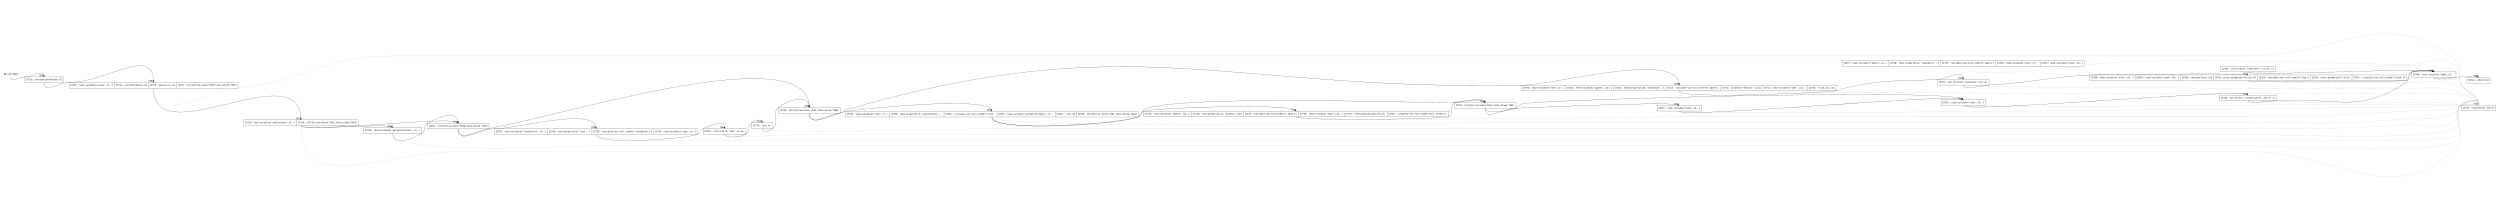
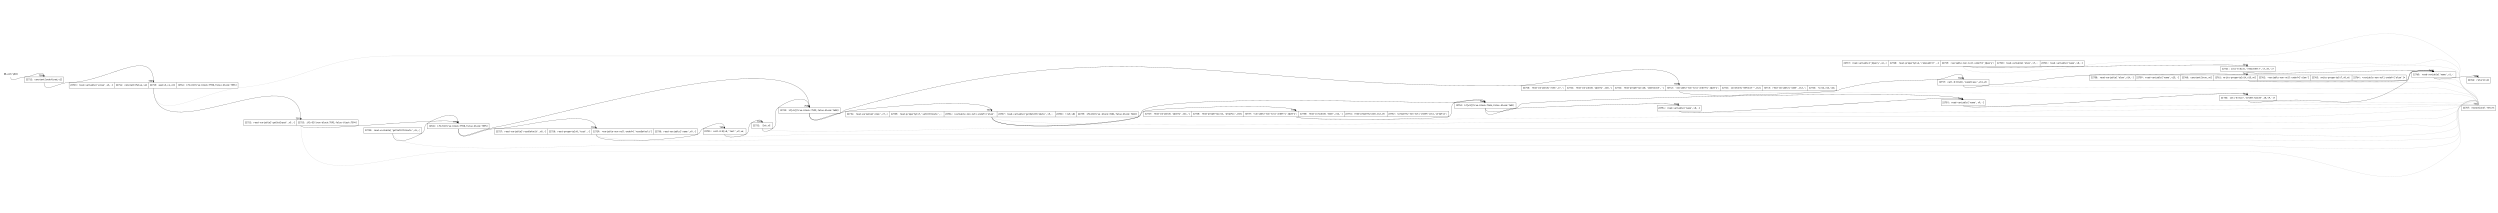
none -> (2105, 66)
(346, 127) -> none
